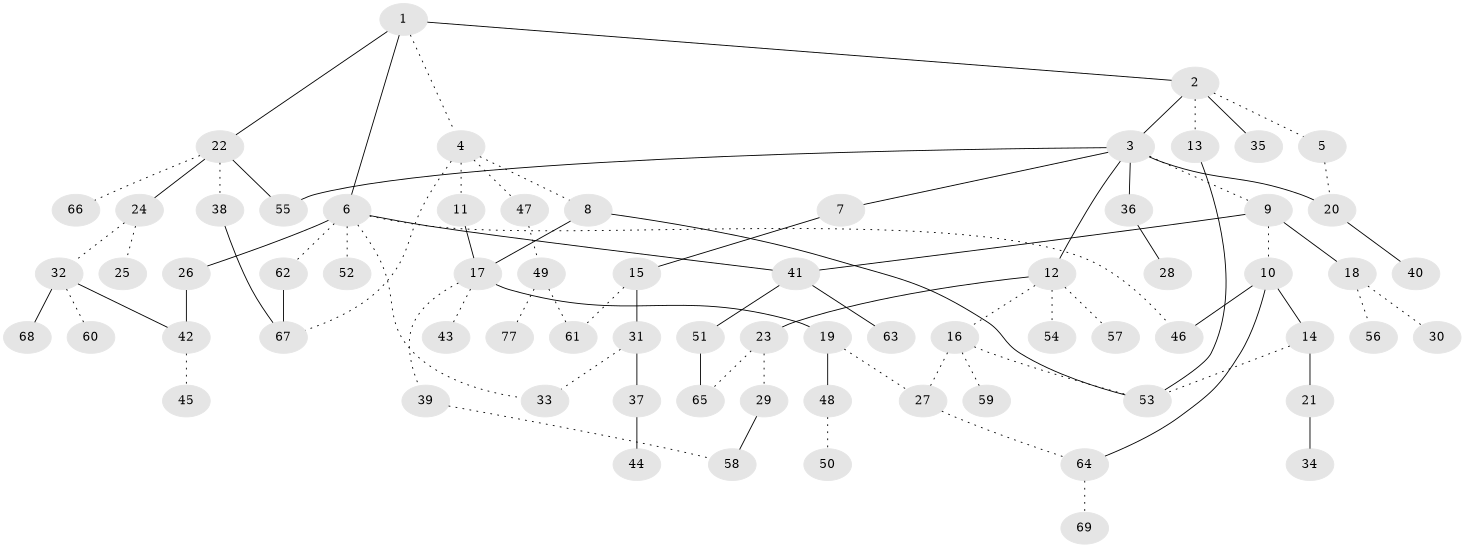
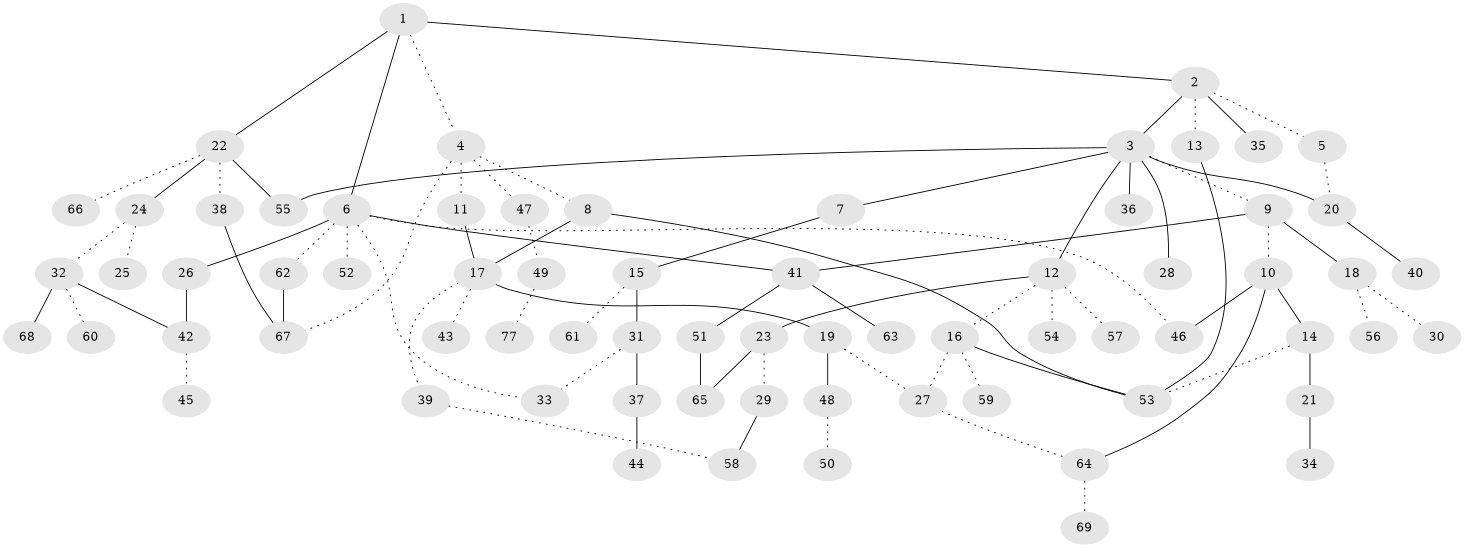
(1148, 242) -> (1164, 207)
(558, 307) -> none
(1034, 368) -> (1034, 368)
(732, 369) -> (732, 369)
